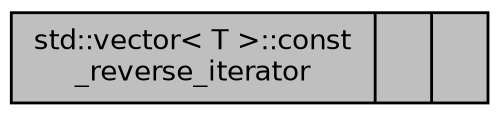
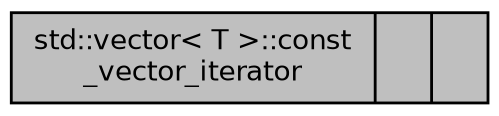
(193, 72) -> (193, 72)
